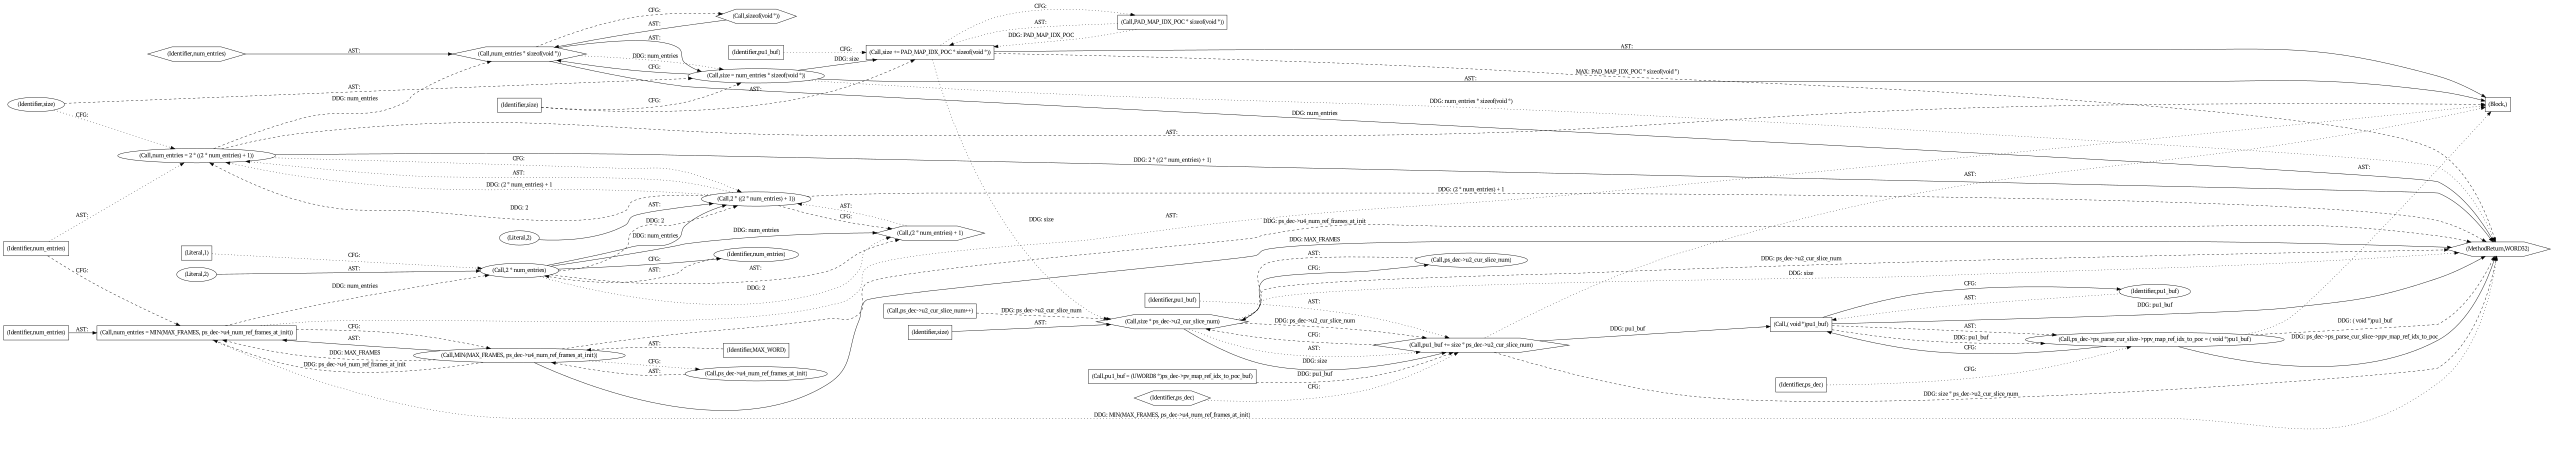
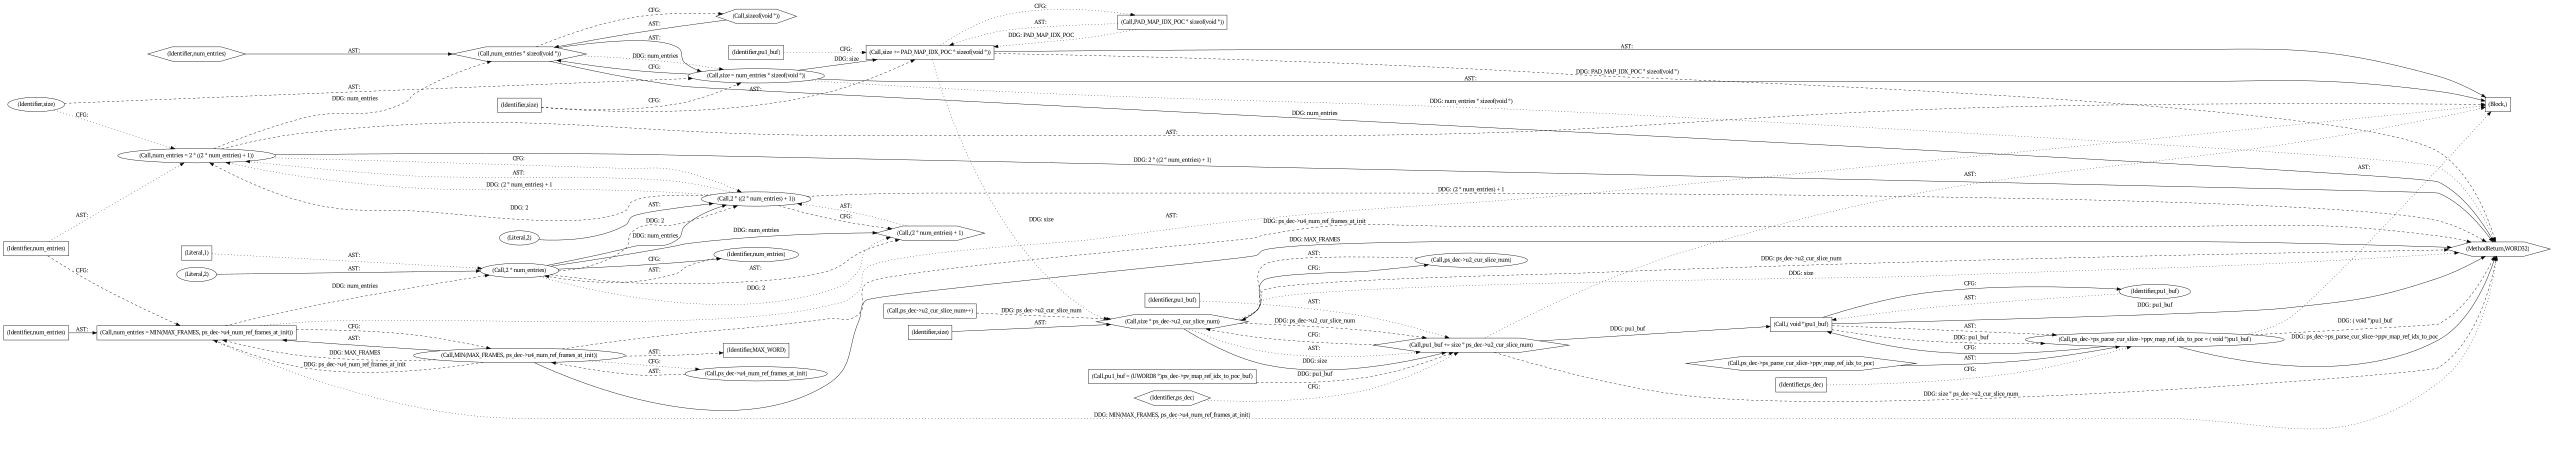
(1627, 72) -> (1627, 72)
(355, 256) -> (355, 256)
(657, 347) -> (672, 355)
none -> (1801, 363)
